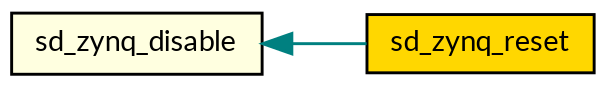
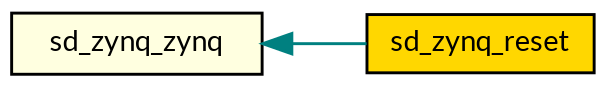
(137, 44) -> (137, 44)
